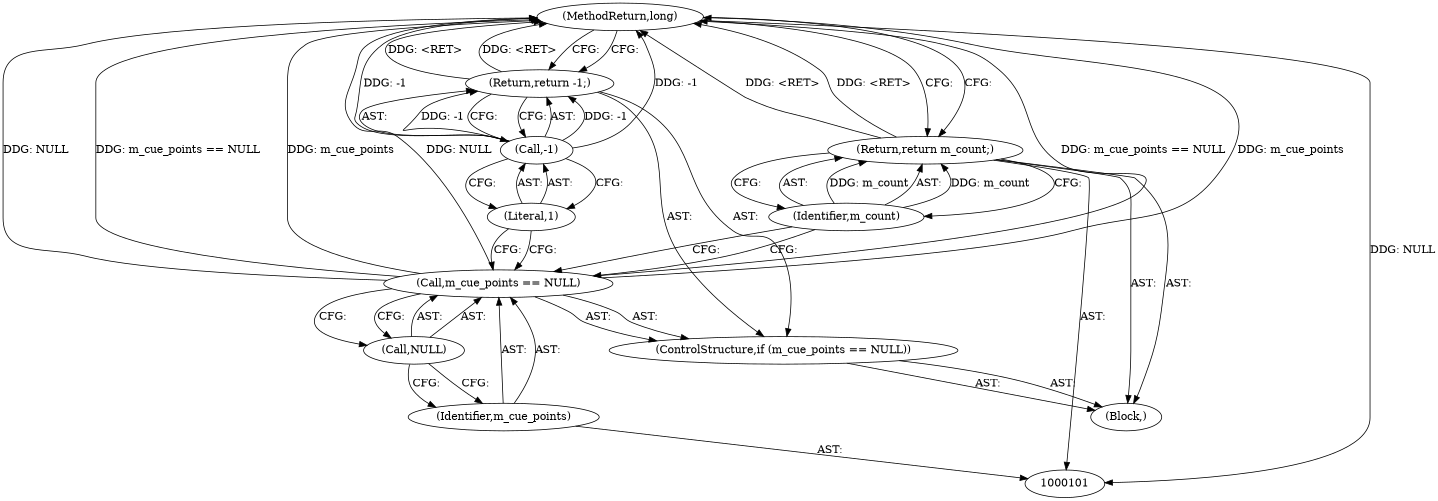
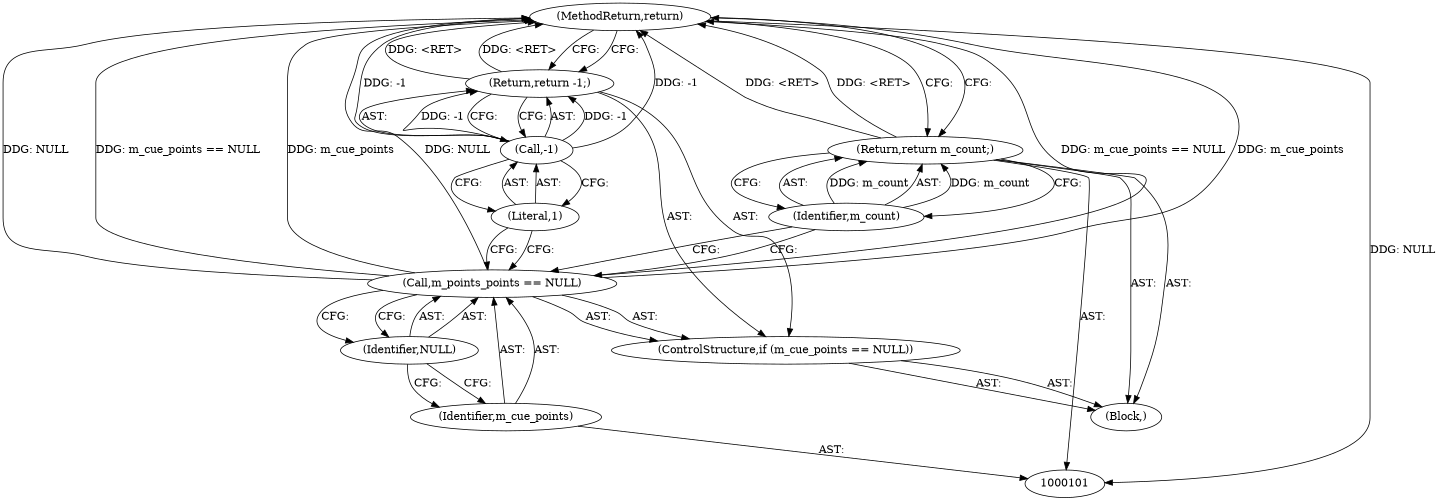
(620, 17) -> (620, 17)
(498, 284) -> (492, 284)
(414, 350) -> (409, 350)
